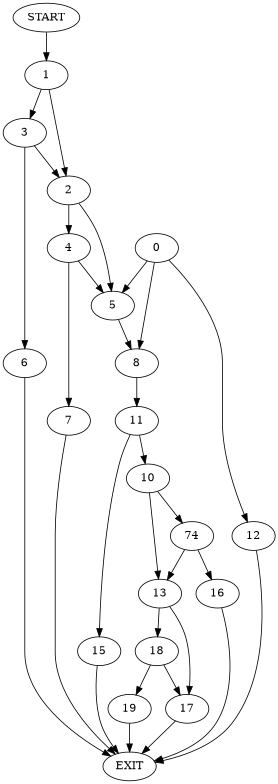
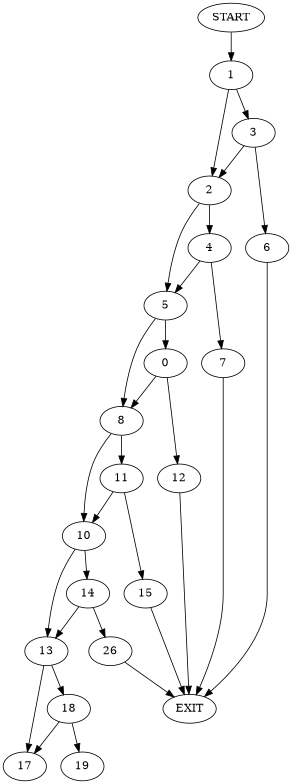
(137, 274) -> (166, 330)
none -> (90, 471)
(192, 536) -> (88, 594)
(218, 594) -> (110, 651)
(130, 734) -> none
(162, 734) -> none
